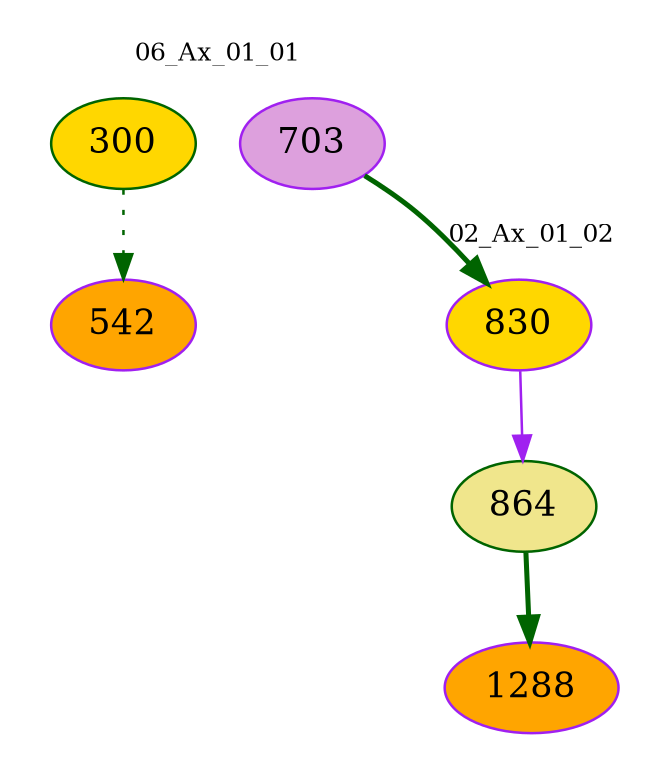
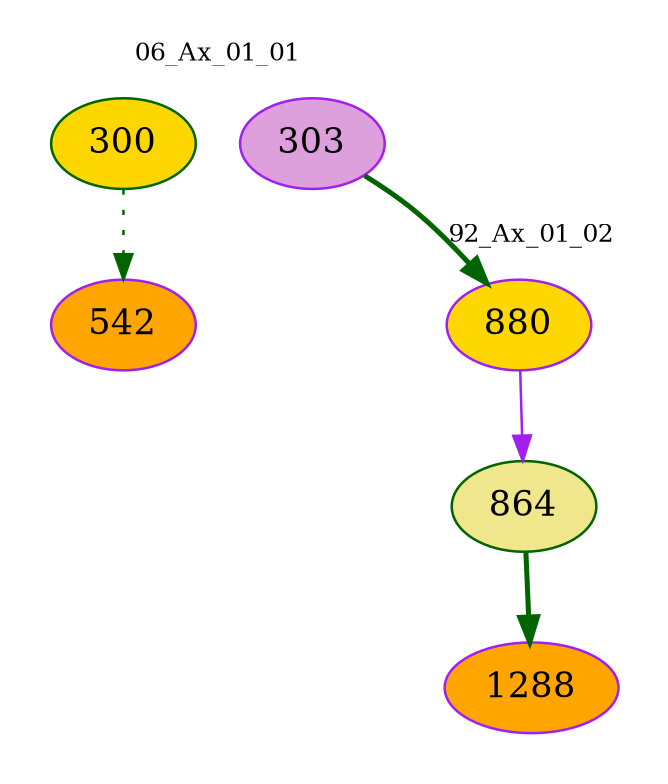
(312, 144) -> (312, 144)
(532, 236) -> (532, 236)
(519, 325) -> (519, 325)
